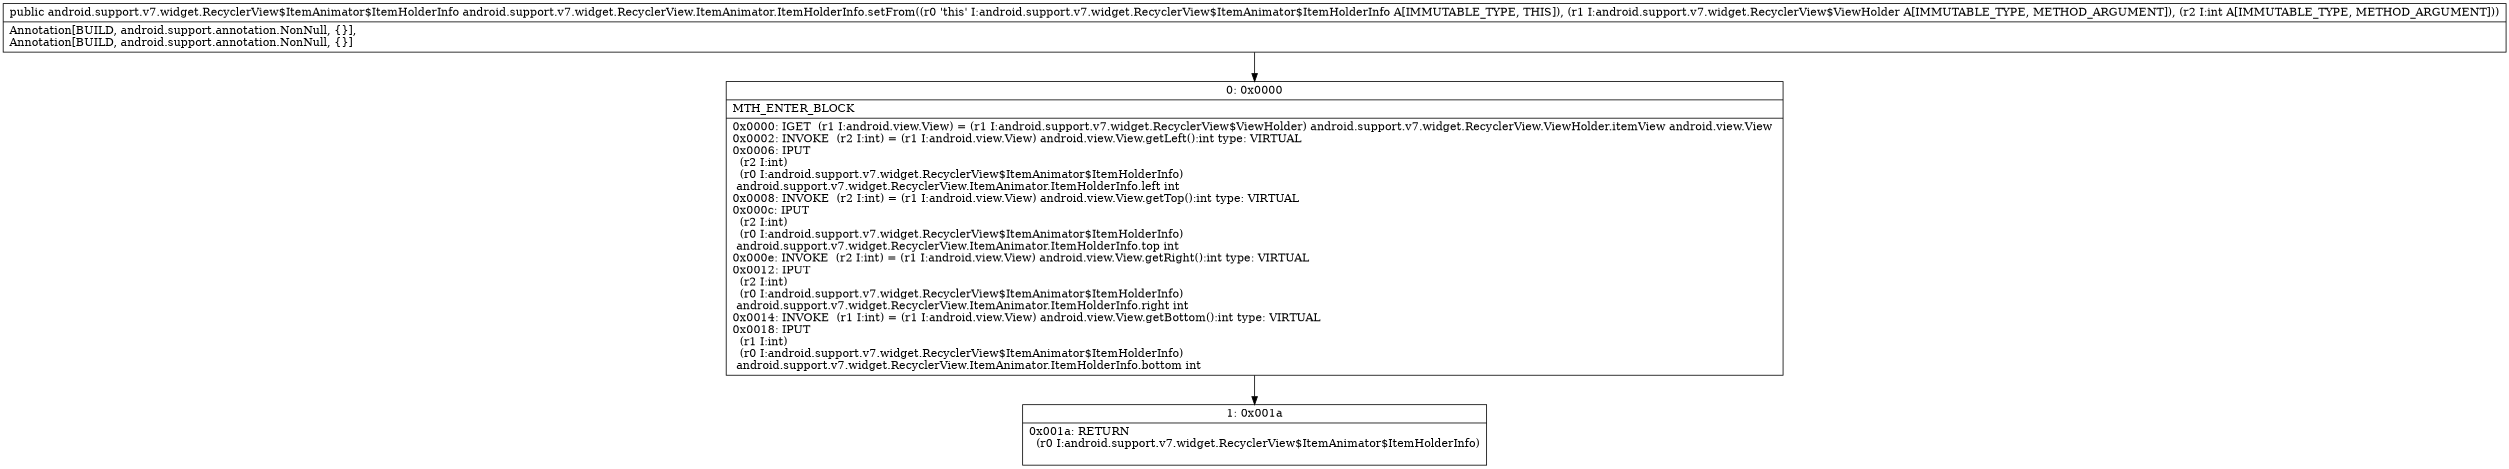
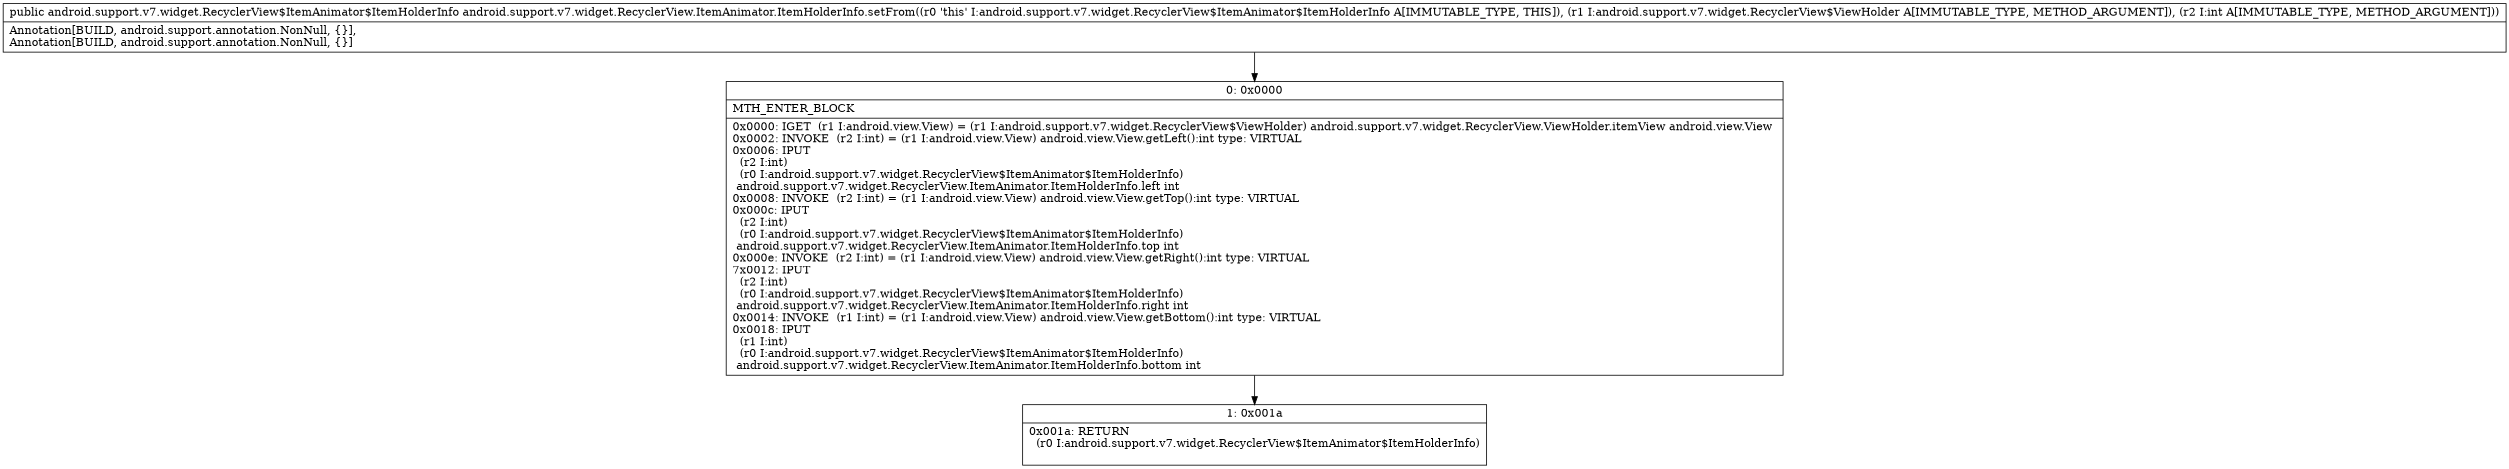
(775, 270) -> (775, 270)
